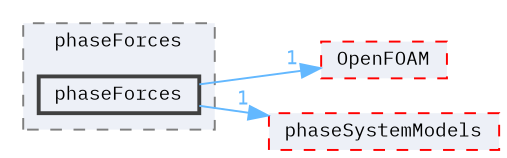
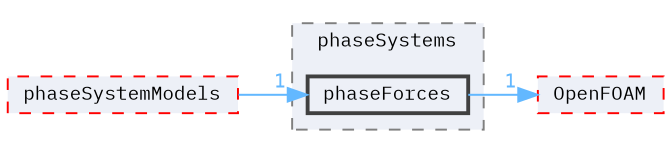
(119, 42) -> (388, 42)
(228, 110) -> (263, 95)
